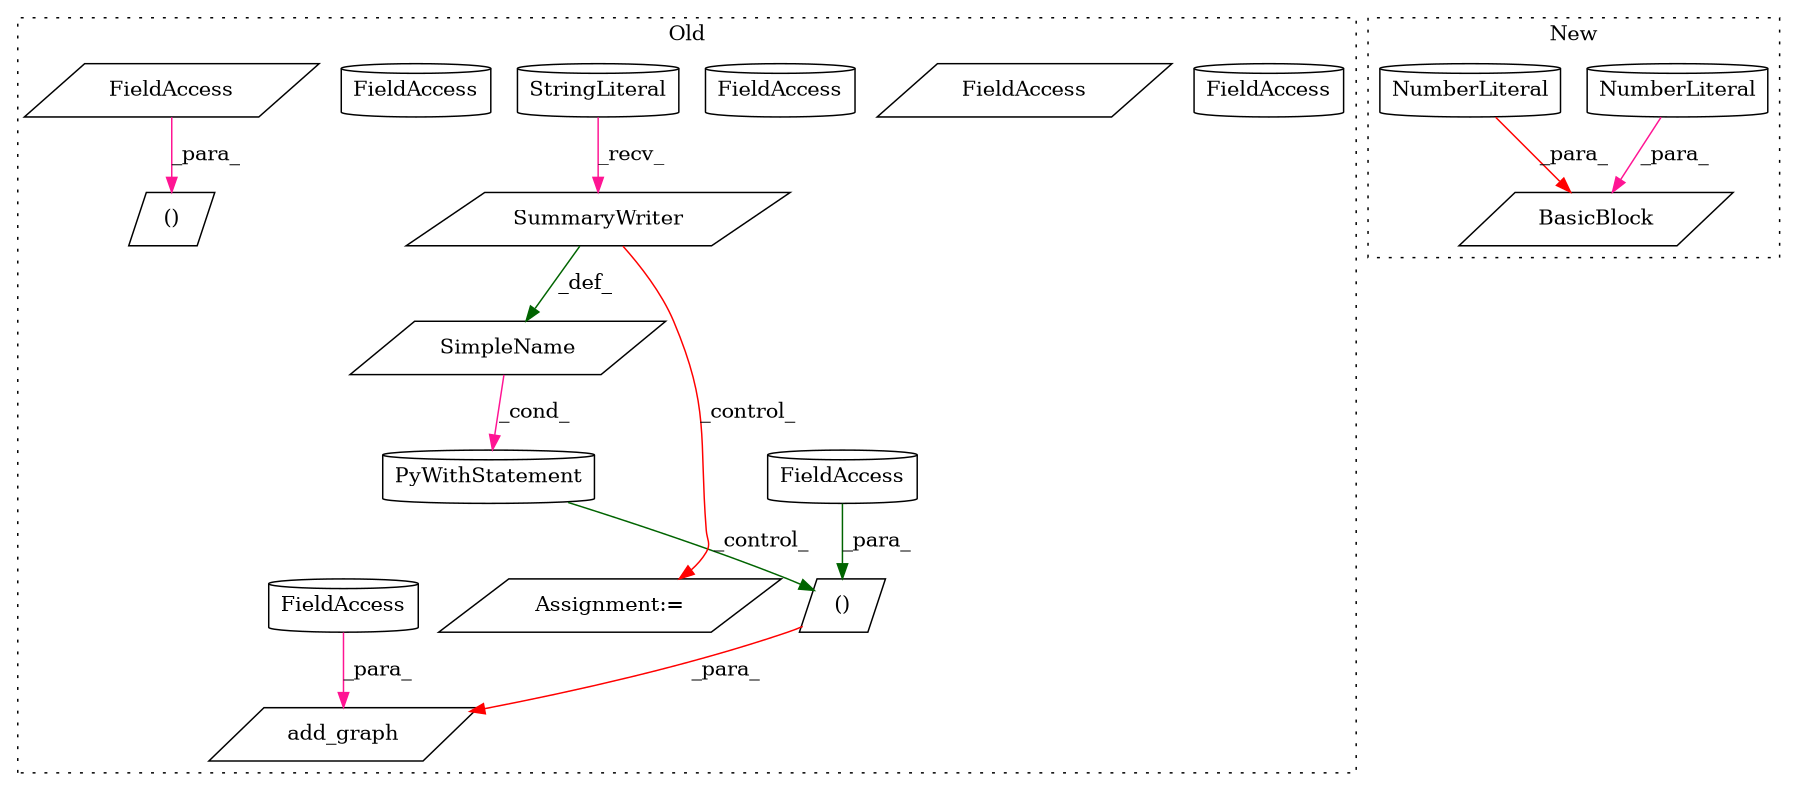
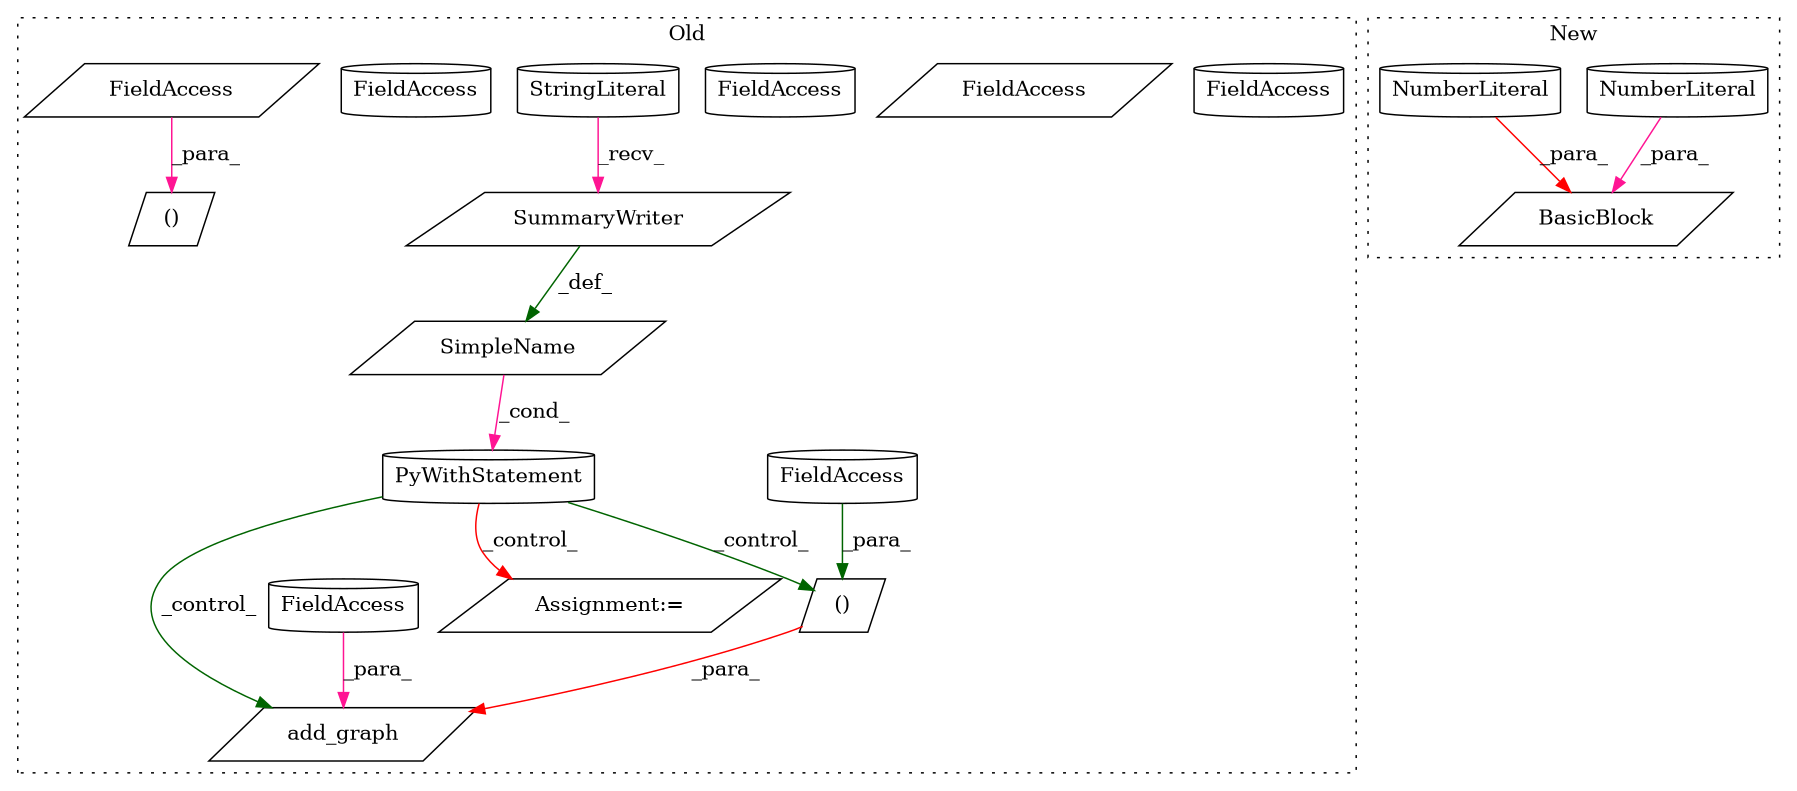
(698, 401) -> (477, 541)
none -> (184, 560)
